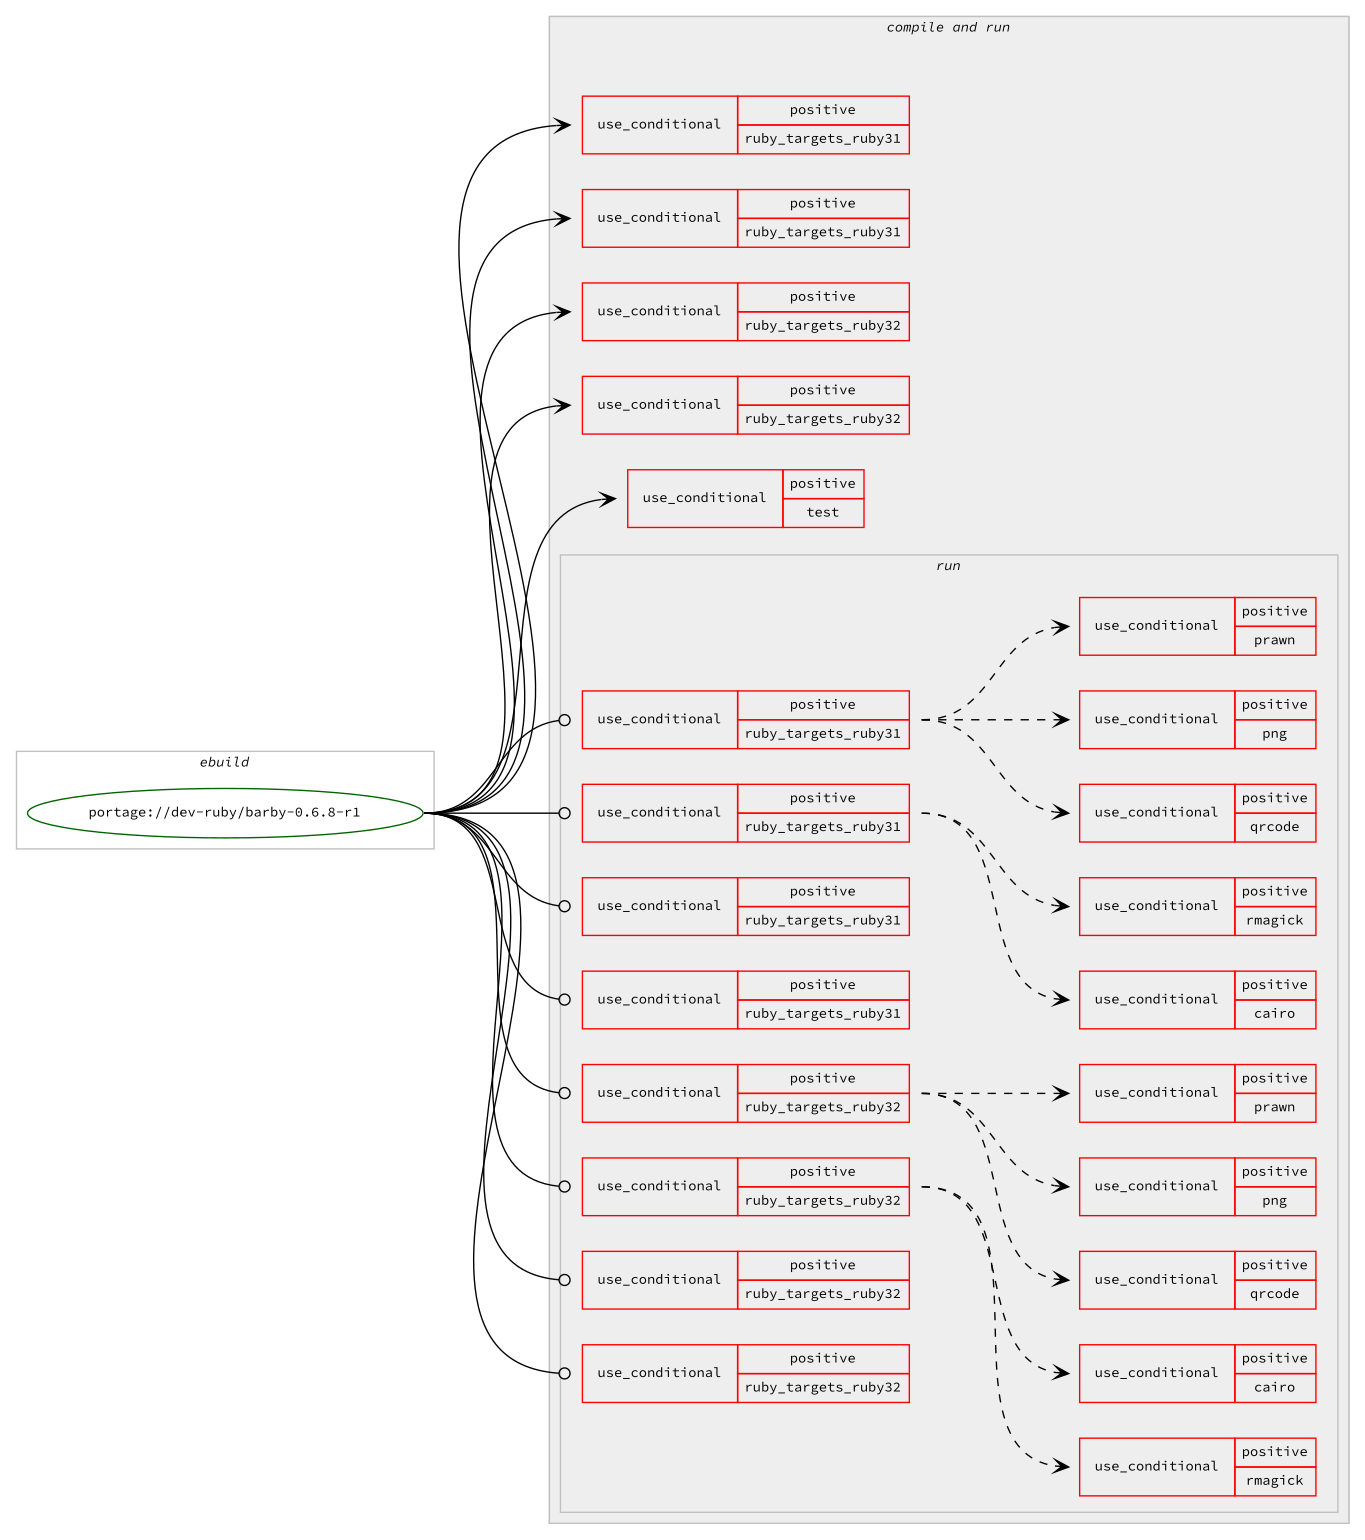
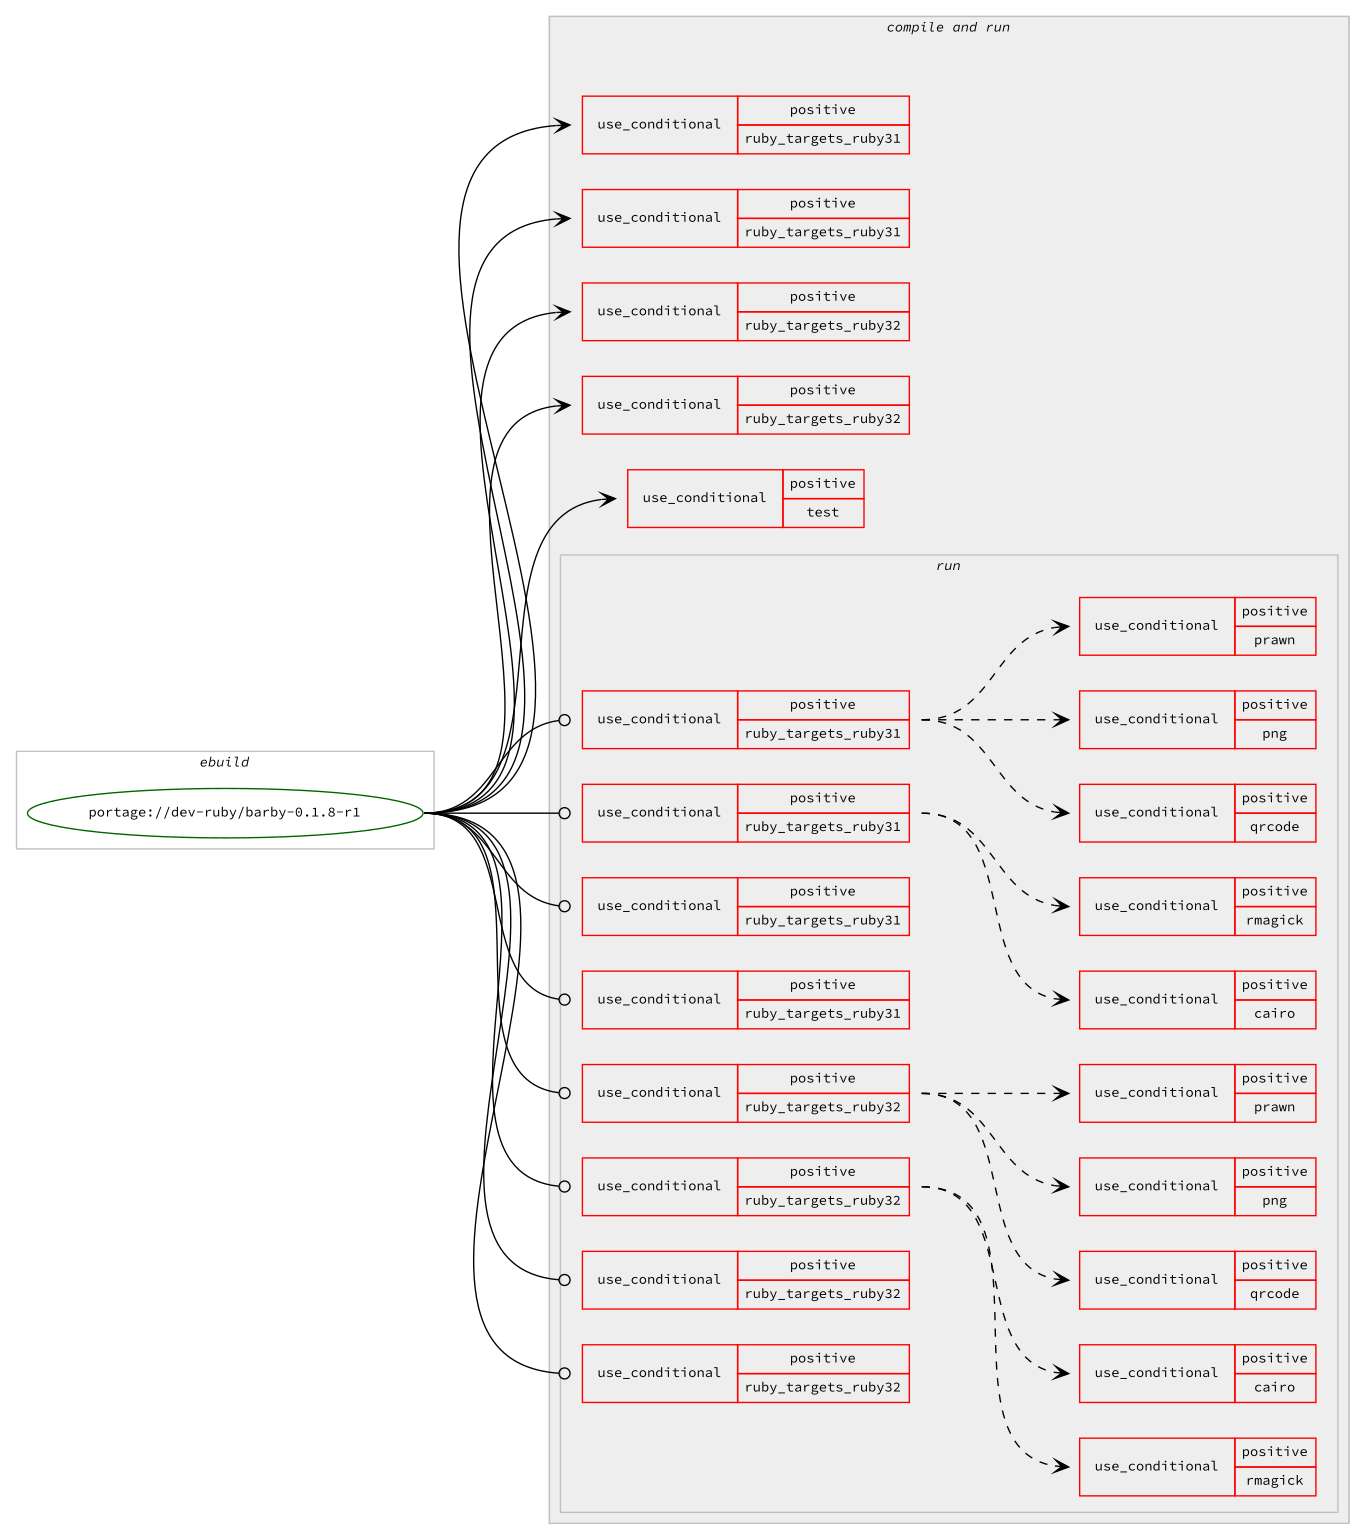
(225, 813) -> (225, 813)
